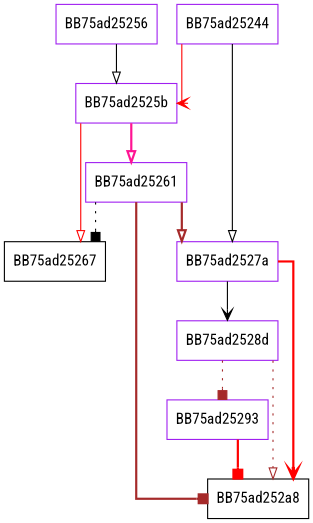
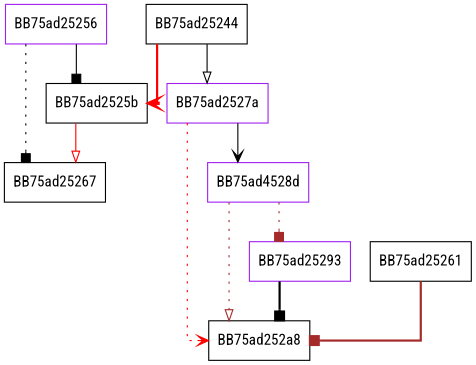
(227, 24) -> (197, 24)
(116, 58) -> (76, 58)
(182, 74) -> (157, 74)
(126, 103) -> (97, 103)
(131, 137) -> none
(136, 182) -> (421, 261)
(96, 216) -> (26, 98)
(182, 216) -> none
(227, 341) -> (258, 182)
(293, 357) -> (187, 237)
(238, 454) -> (280, 295)
